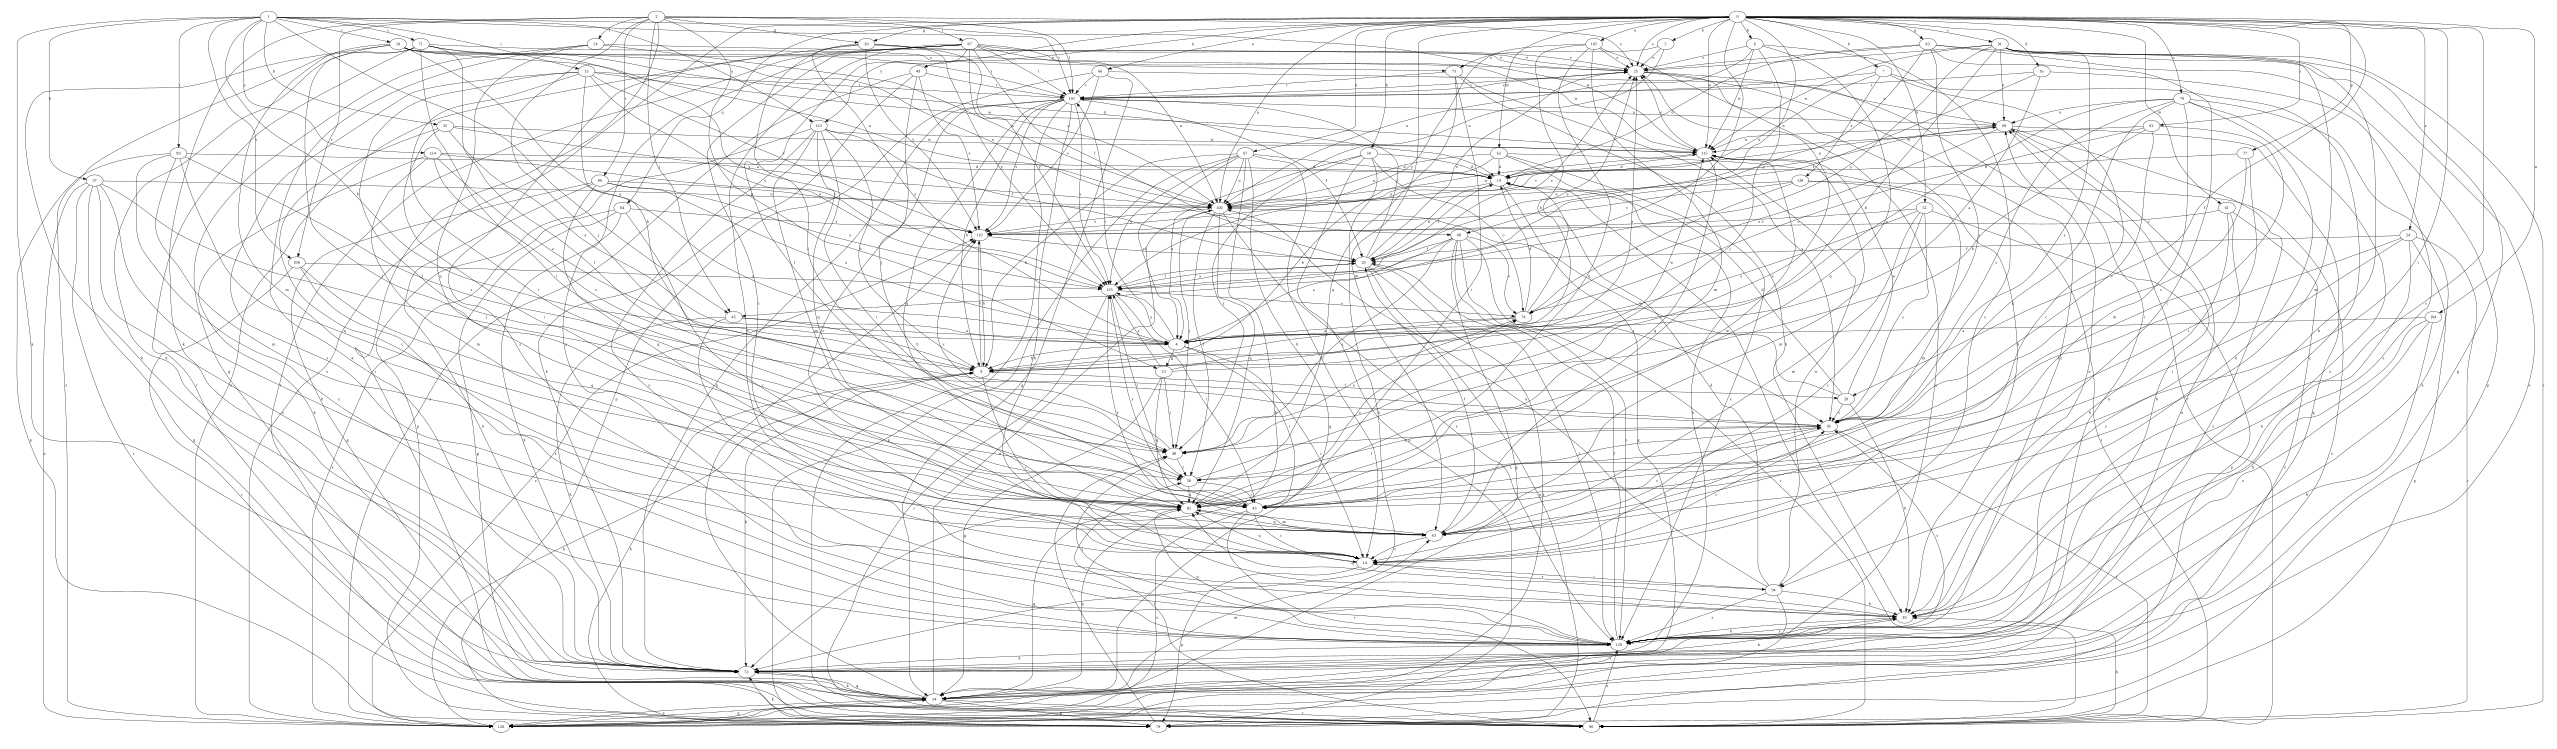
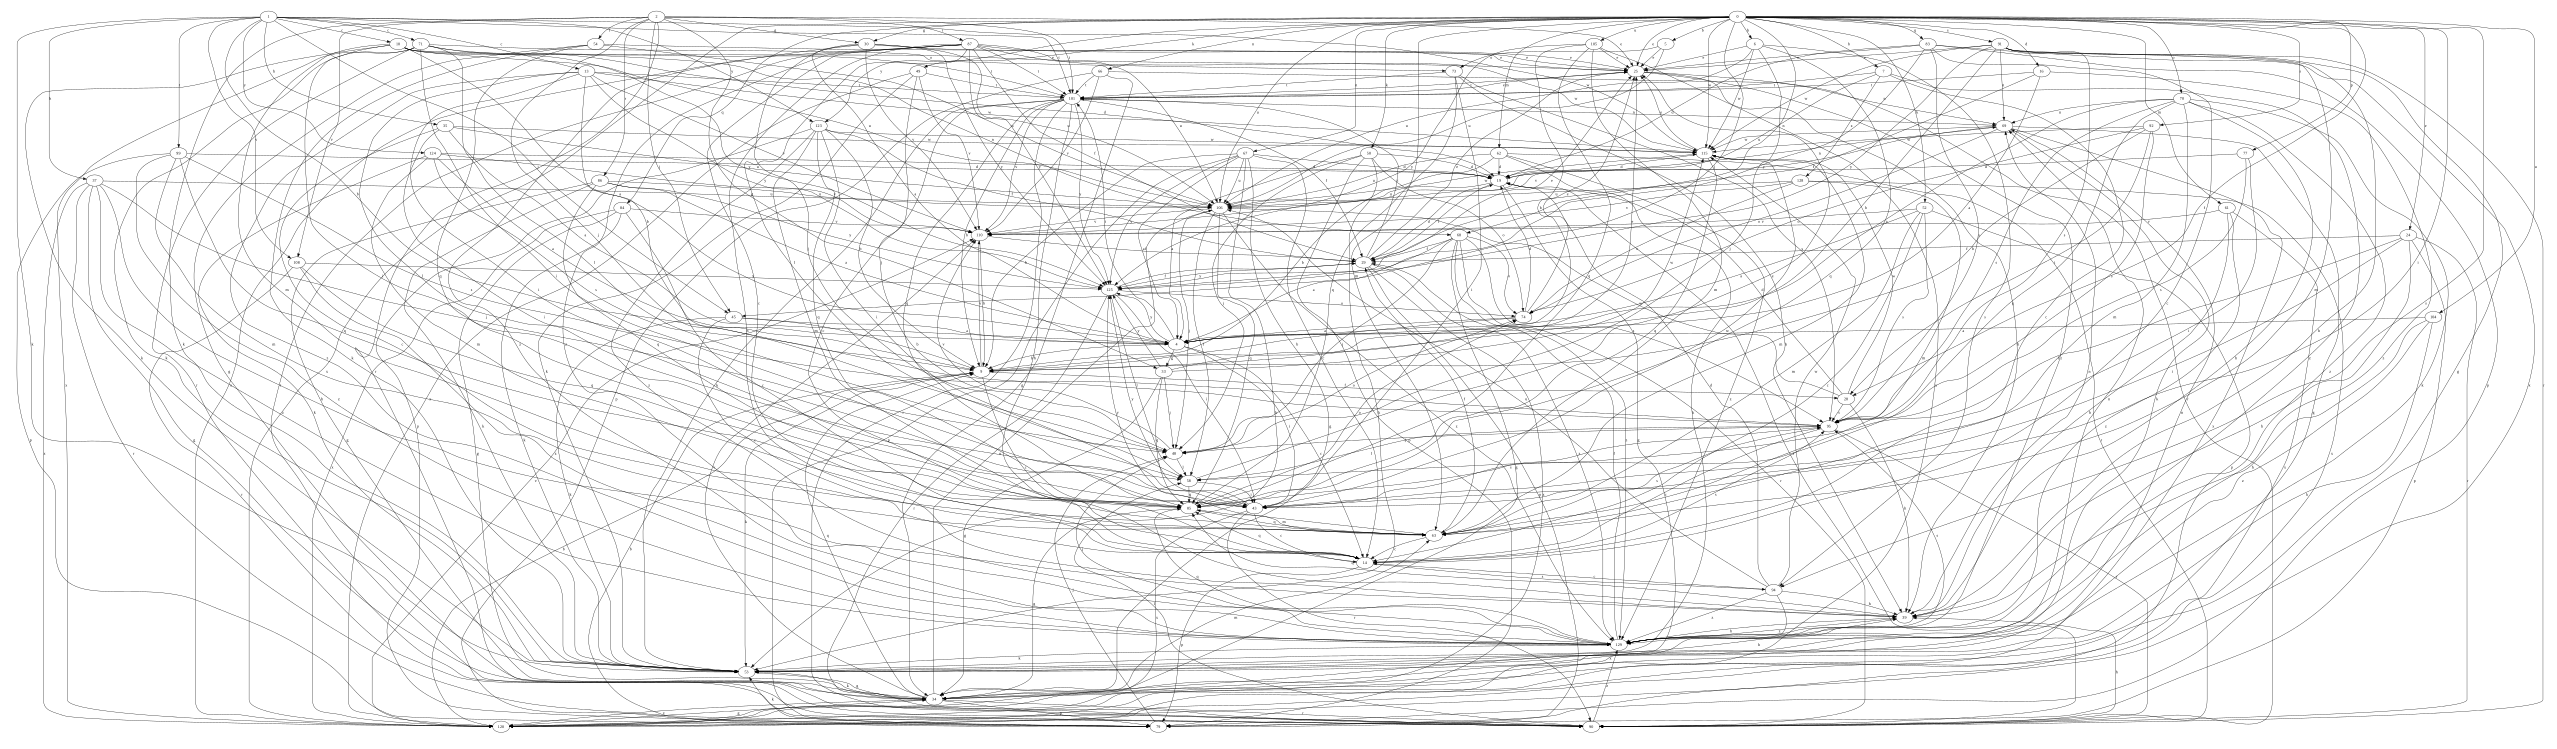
(1892, 429) -> (2020, 275)
(1081, 637) -> (810, 502)
